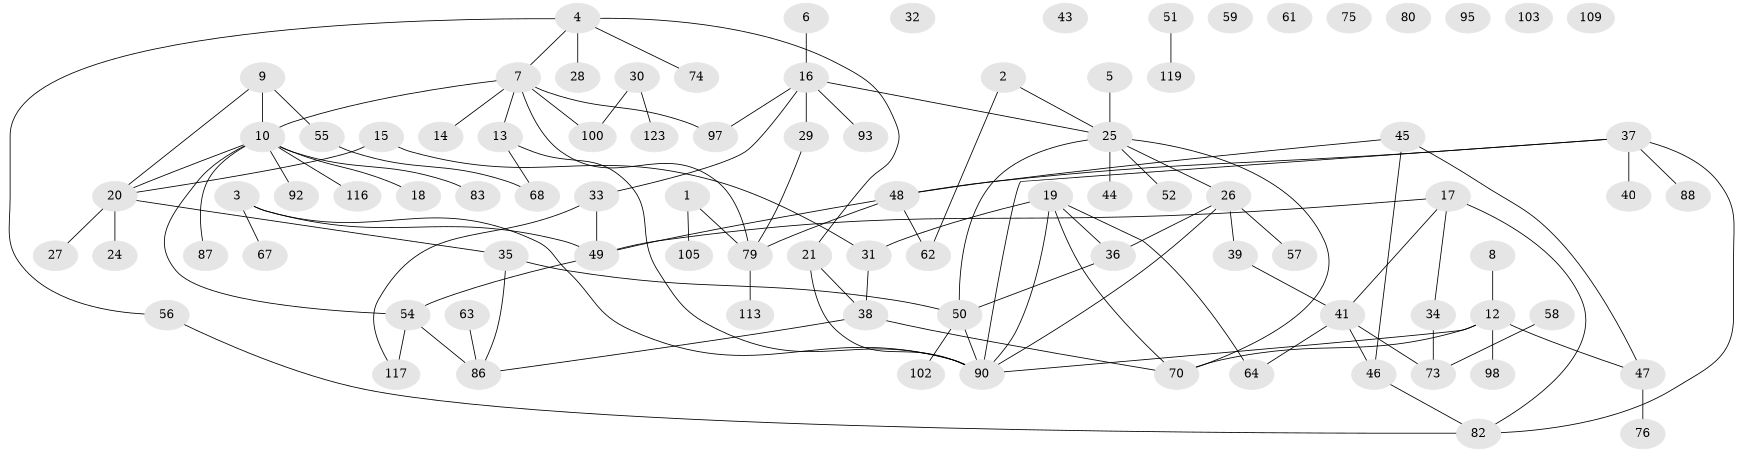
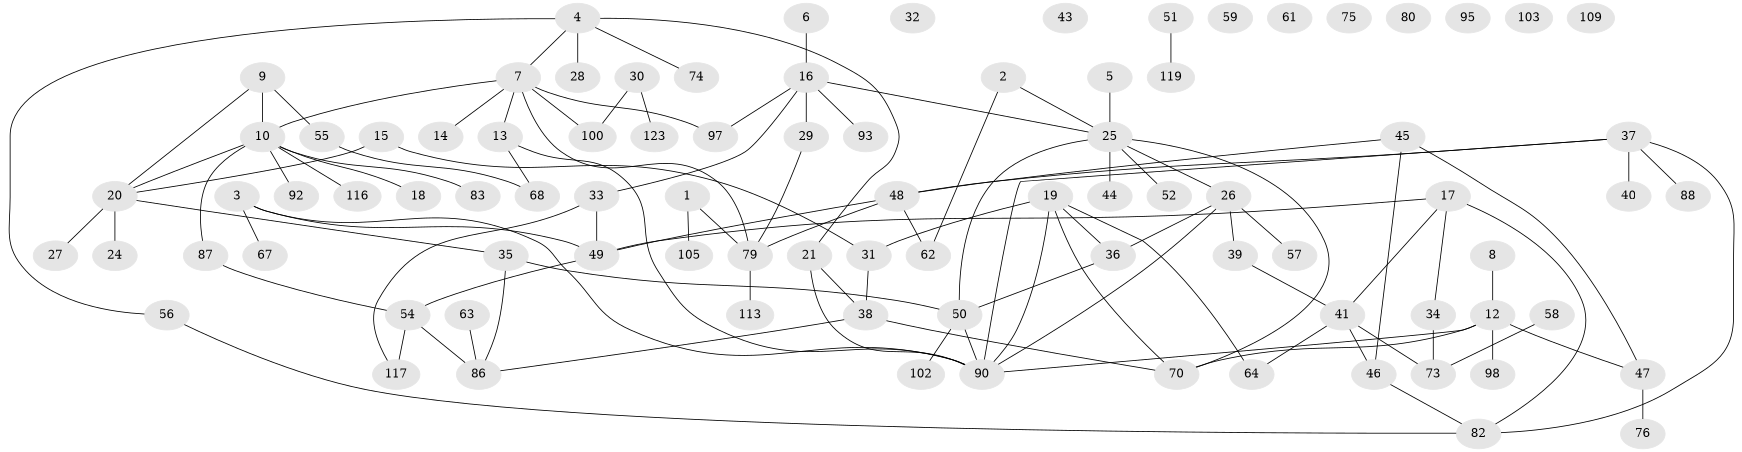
(200, 285) -> (304, 291)
